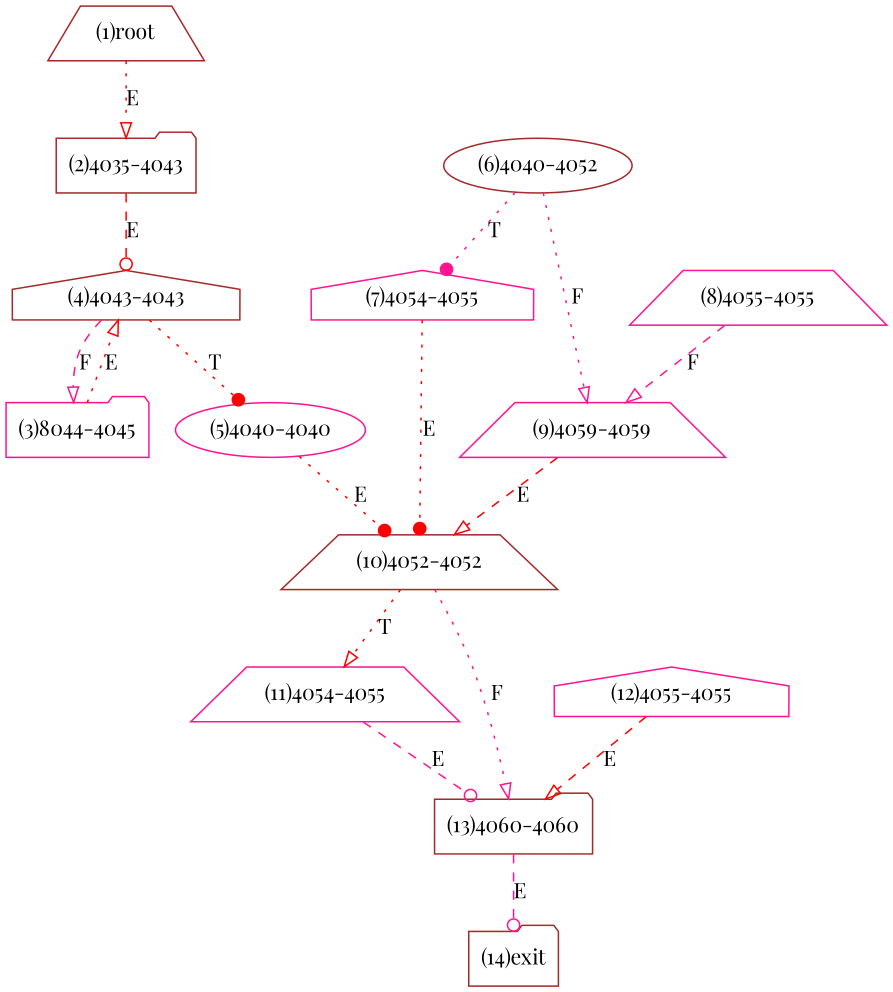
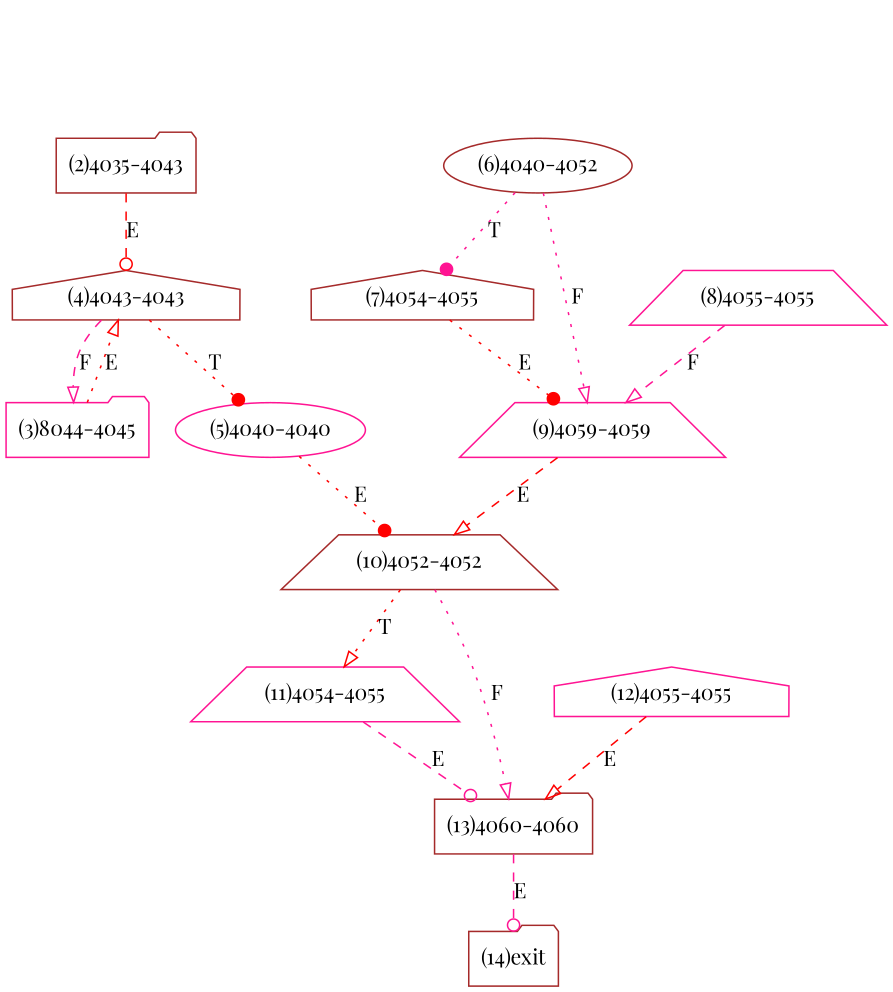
(126, 33) -> none
(422, 298) -> (422, 298)
(421, 421) -> (499, 358)
